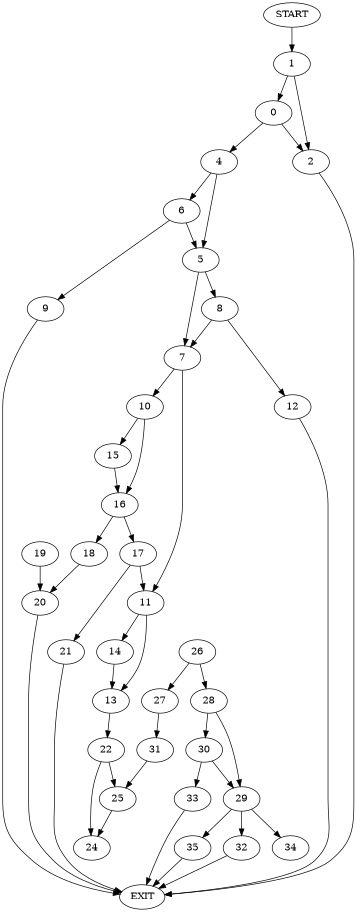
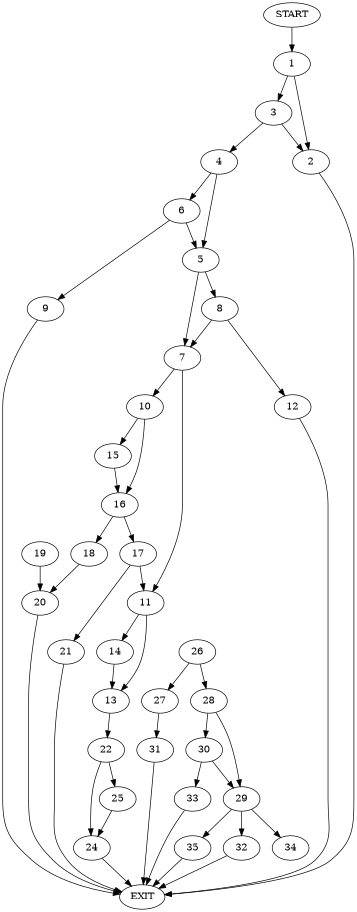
(274, 113) -> (274, 113)
(139, 772) -> (149, 820)
none -> (114, 870)
